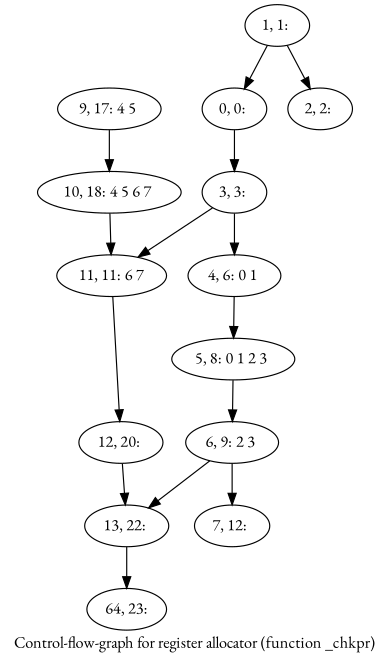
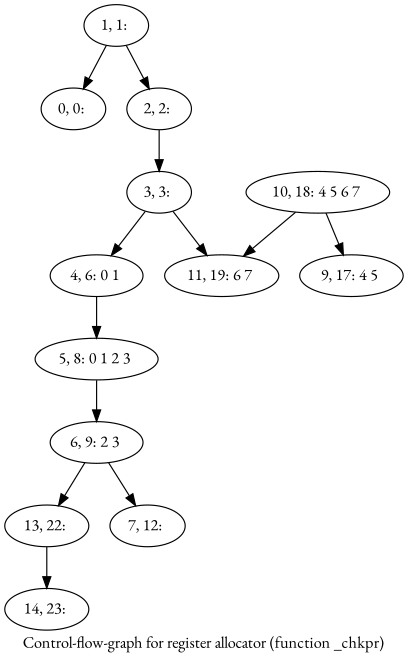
(109, 145) -> (332, 229)
(234, 145) -> (159, 145)
(112, 276) -> (222, 276)
(121, 442) -> none
(127, 609) -> (47, 609)
